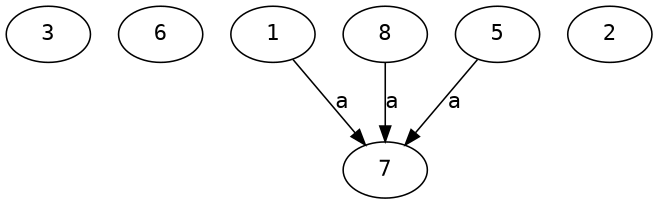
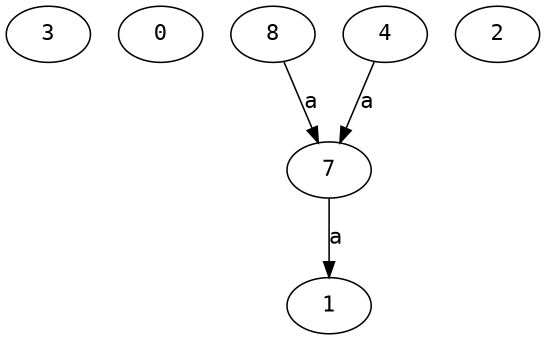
(161, 34) -> (161, 34)
(498, 34) -> (385, 34)
(324, 96) -> (329, 230)
